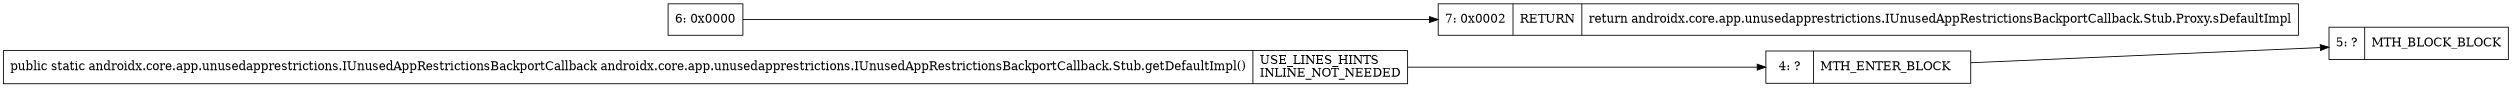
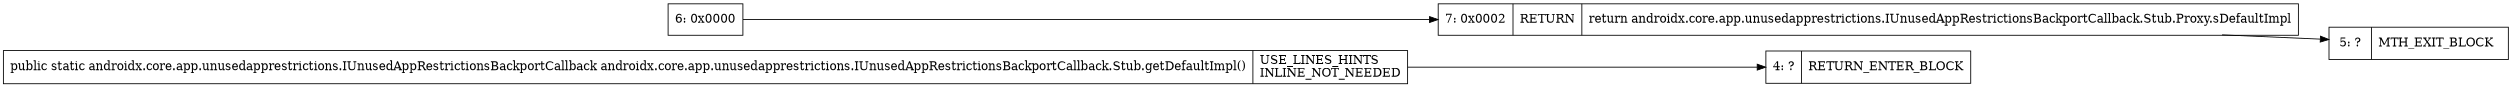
(2437, 43) -> (2436, 43)
(2145, 55) -> (2271, 37)
(1886, 67) -> (1886, 67)
